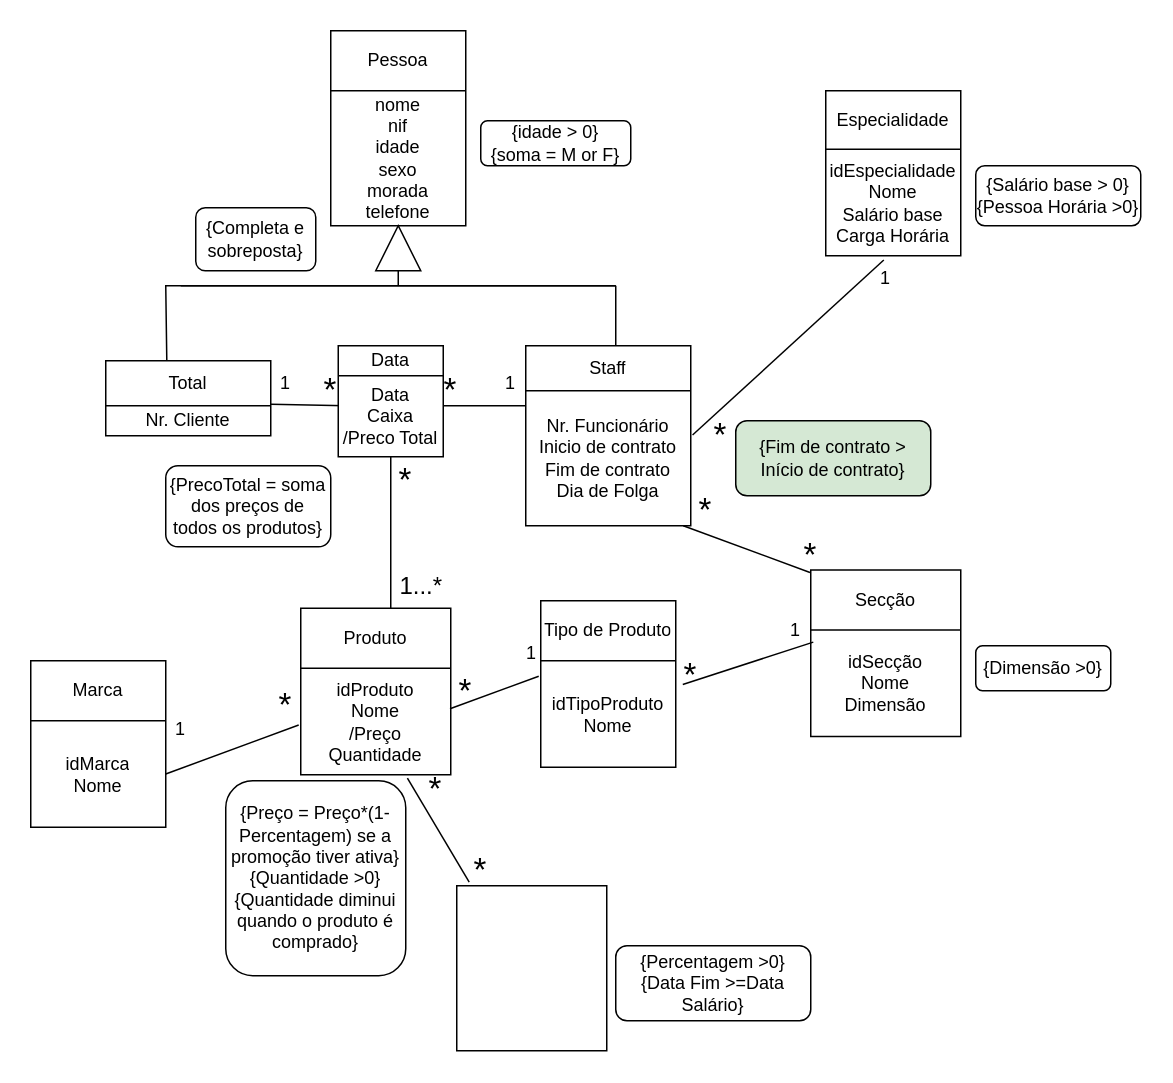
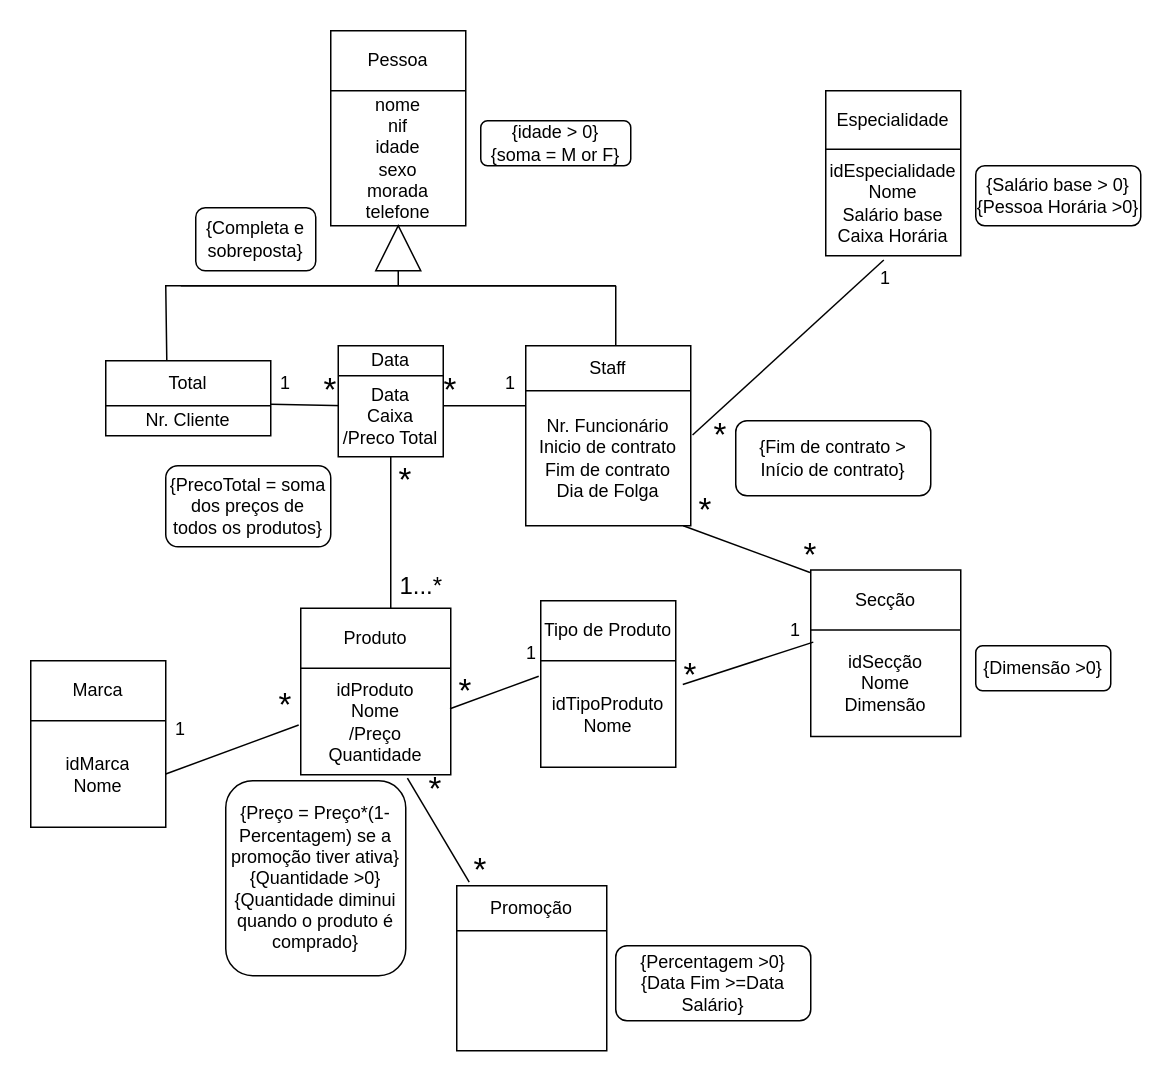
(893, 203) -> (893, 203)
(833, 458) -> (833, 458)
none -> (532, 908)
